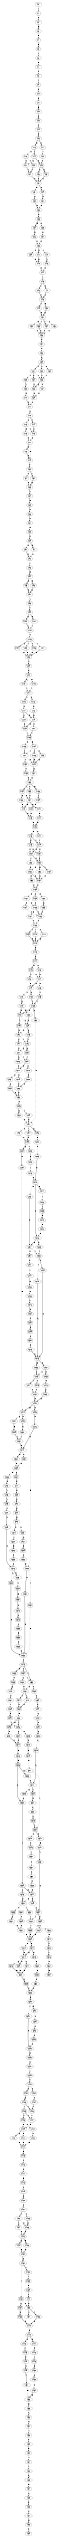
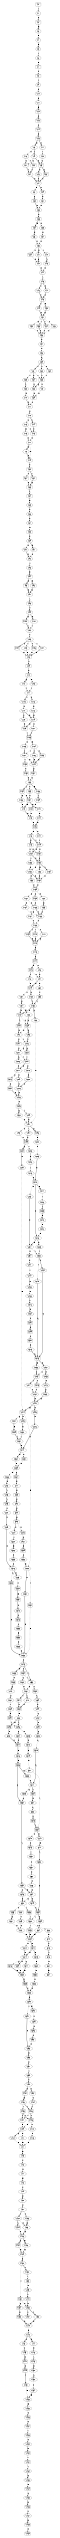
none -> (31, 2115)
